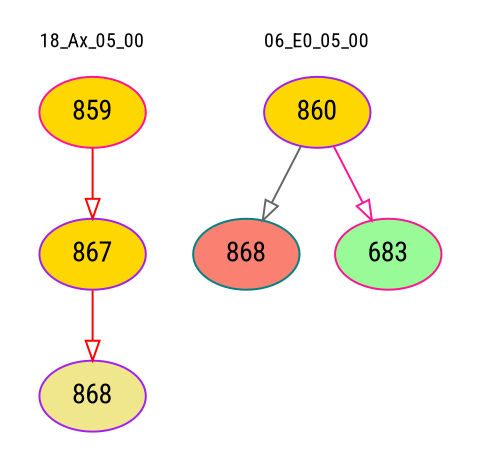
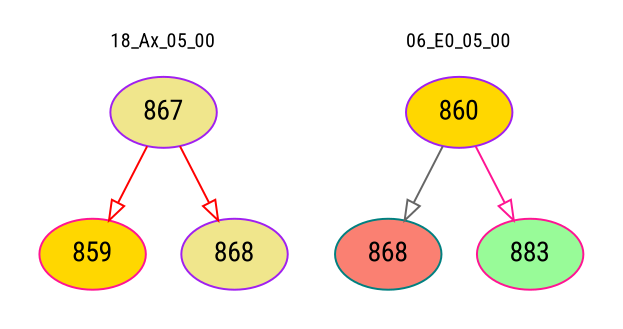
(93, 174) -> (133, 174)
(93, 254) -> (164, 112)
(388, 254) -> (530, 254)
